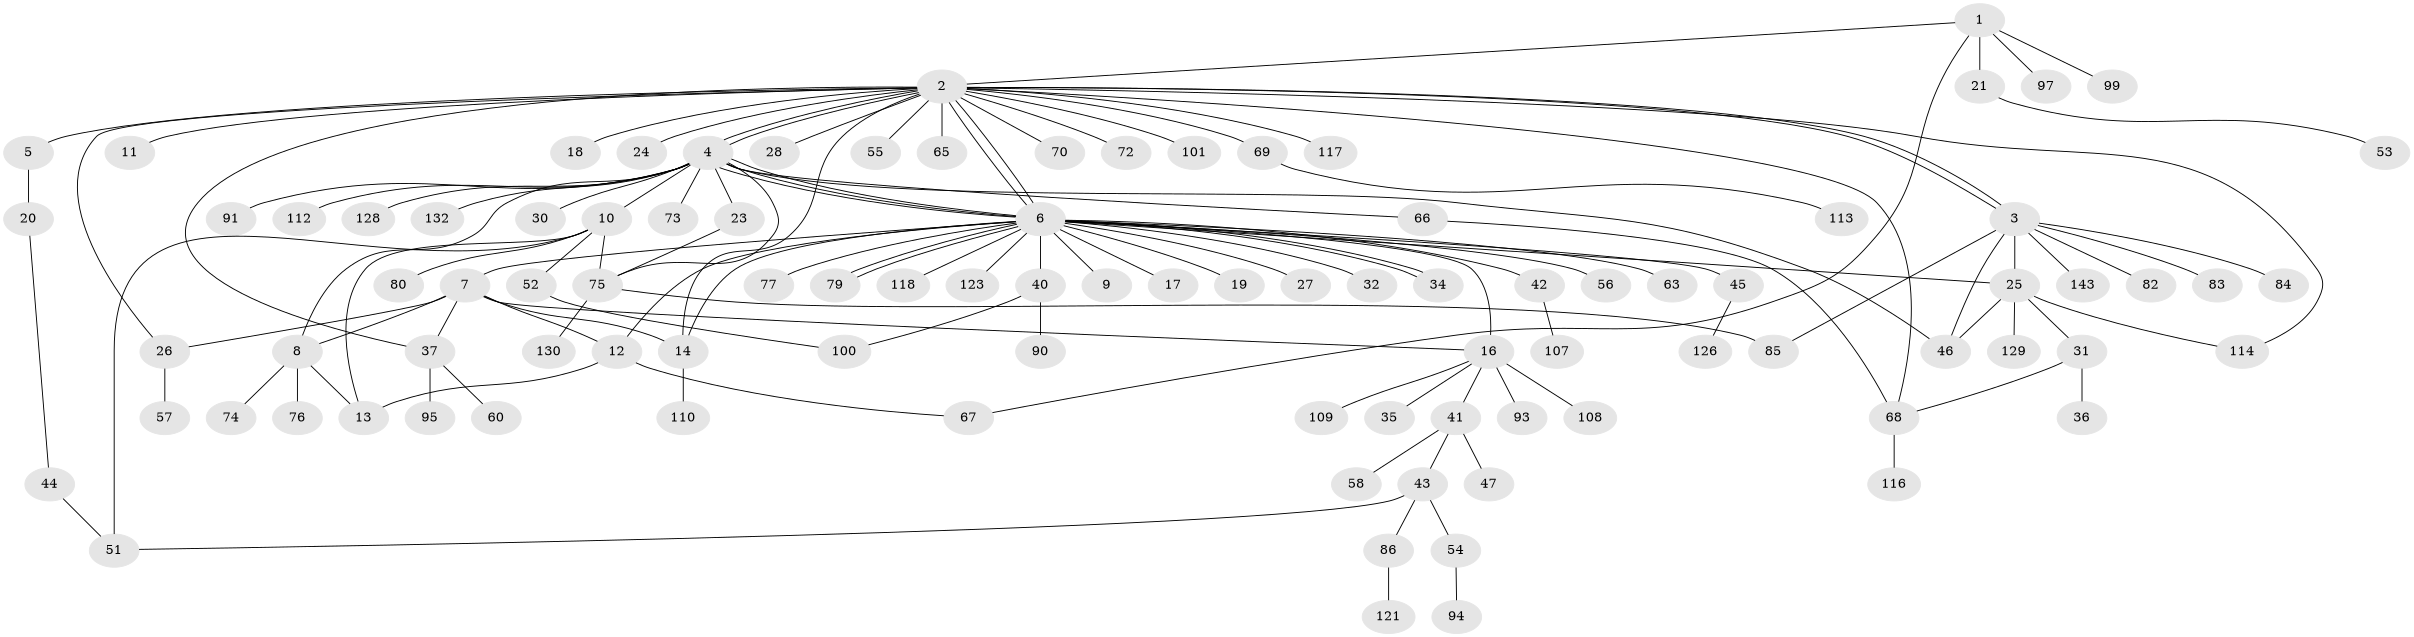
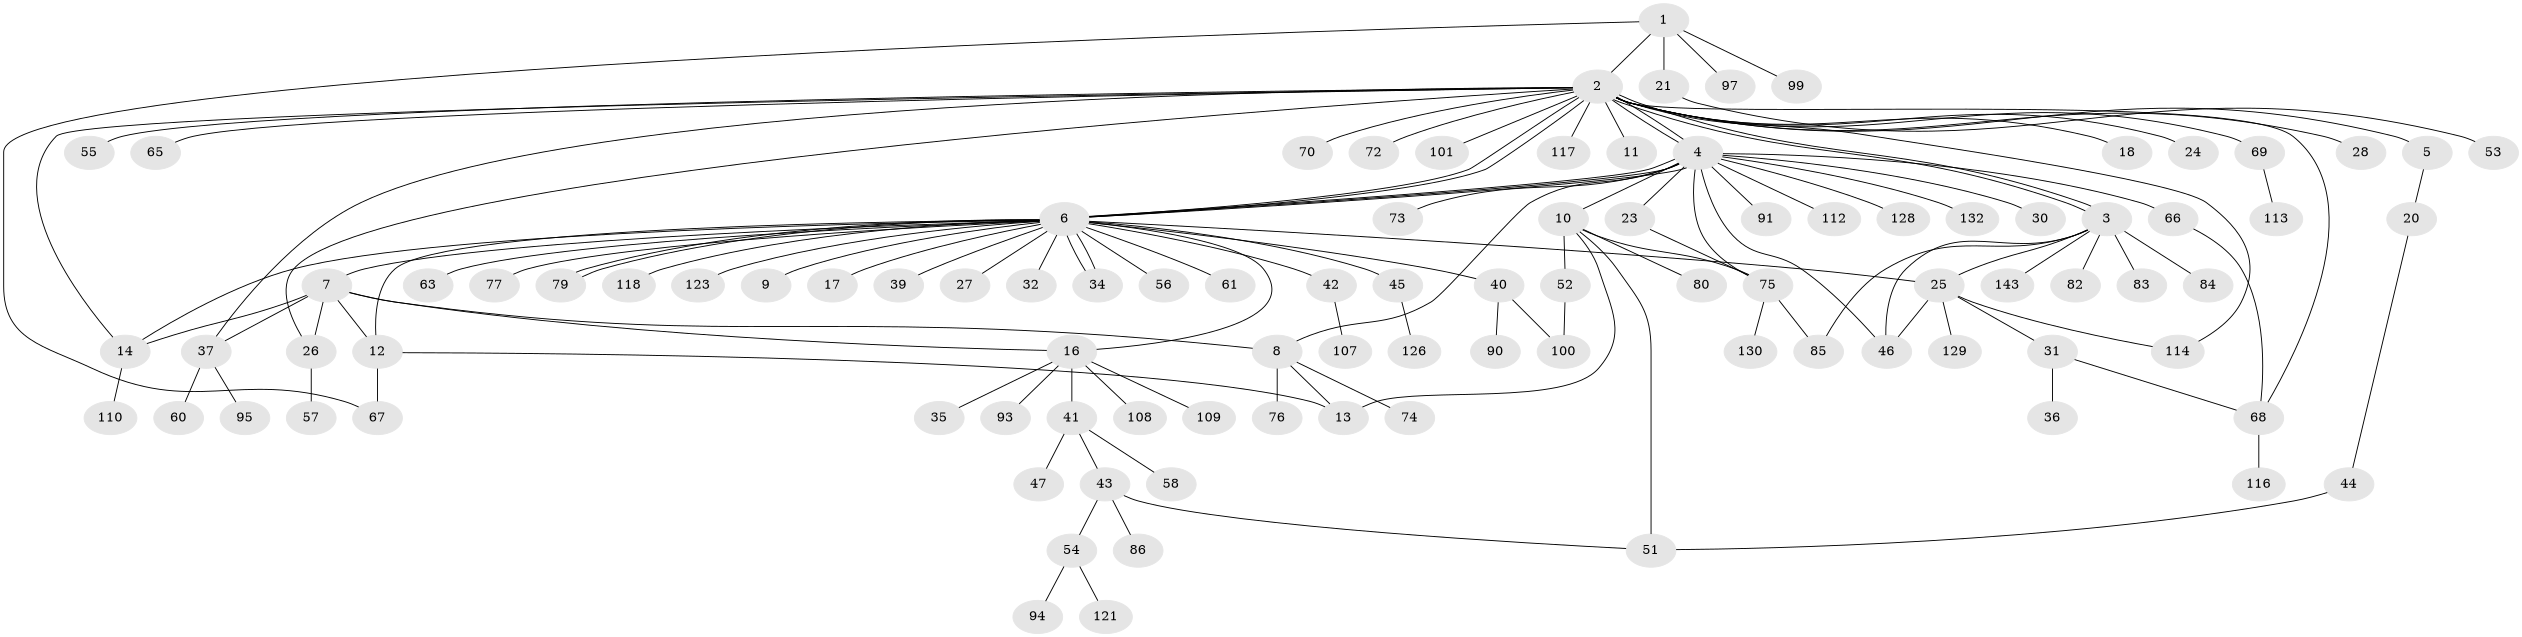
none -> (1230, 285)
(1239, 285) -> (899, 285)
(1389, 584) -> (1089, 584)
